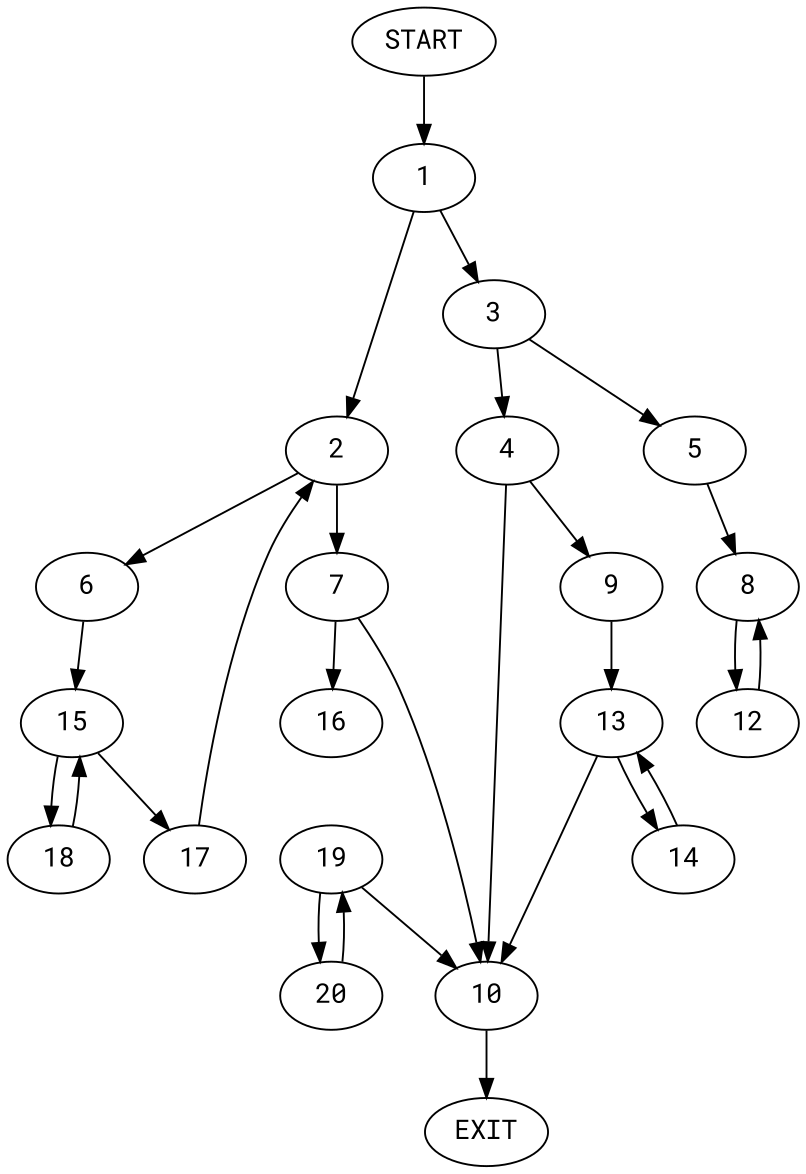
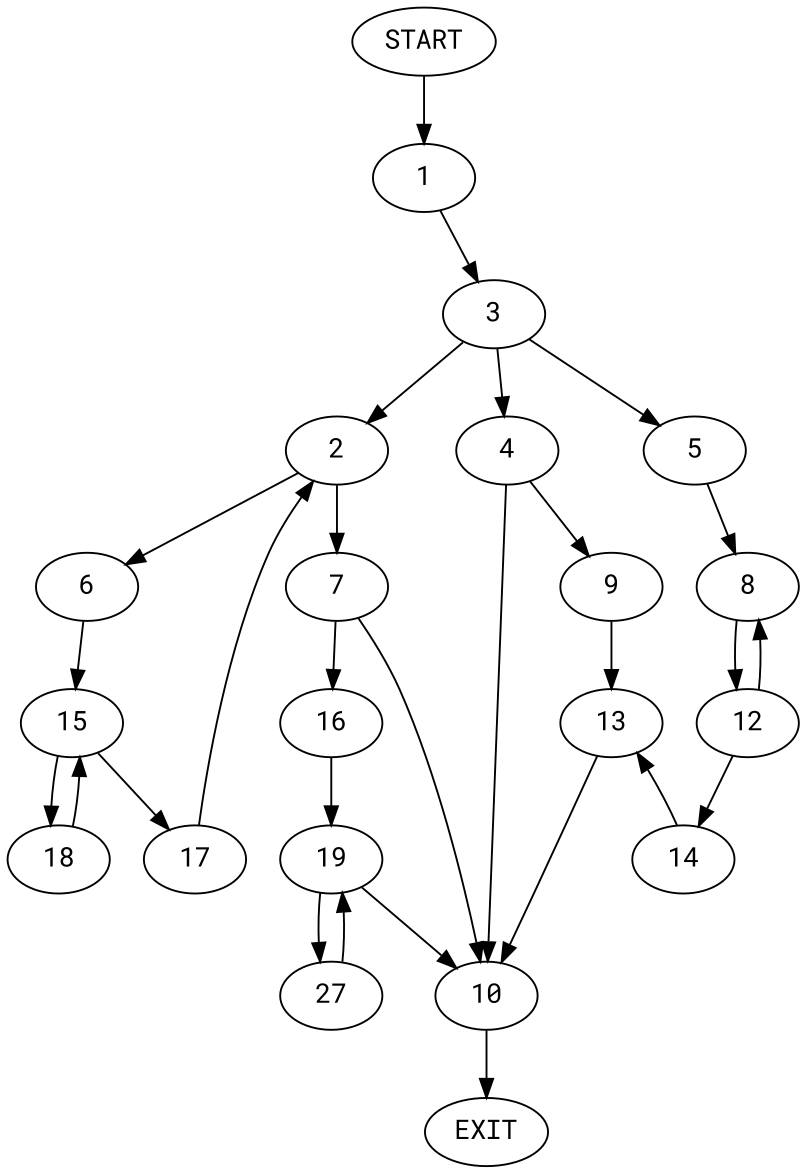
(384, 305) -> (422, 377)
none -> (331, 782)
(632, 785) -> (720, 782)
(331, 996) -> (331, 996)
